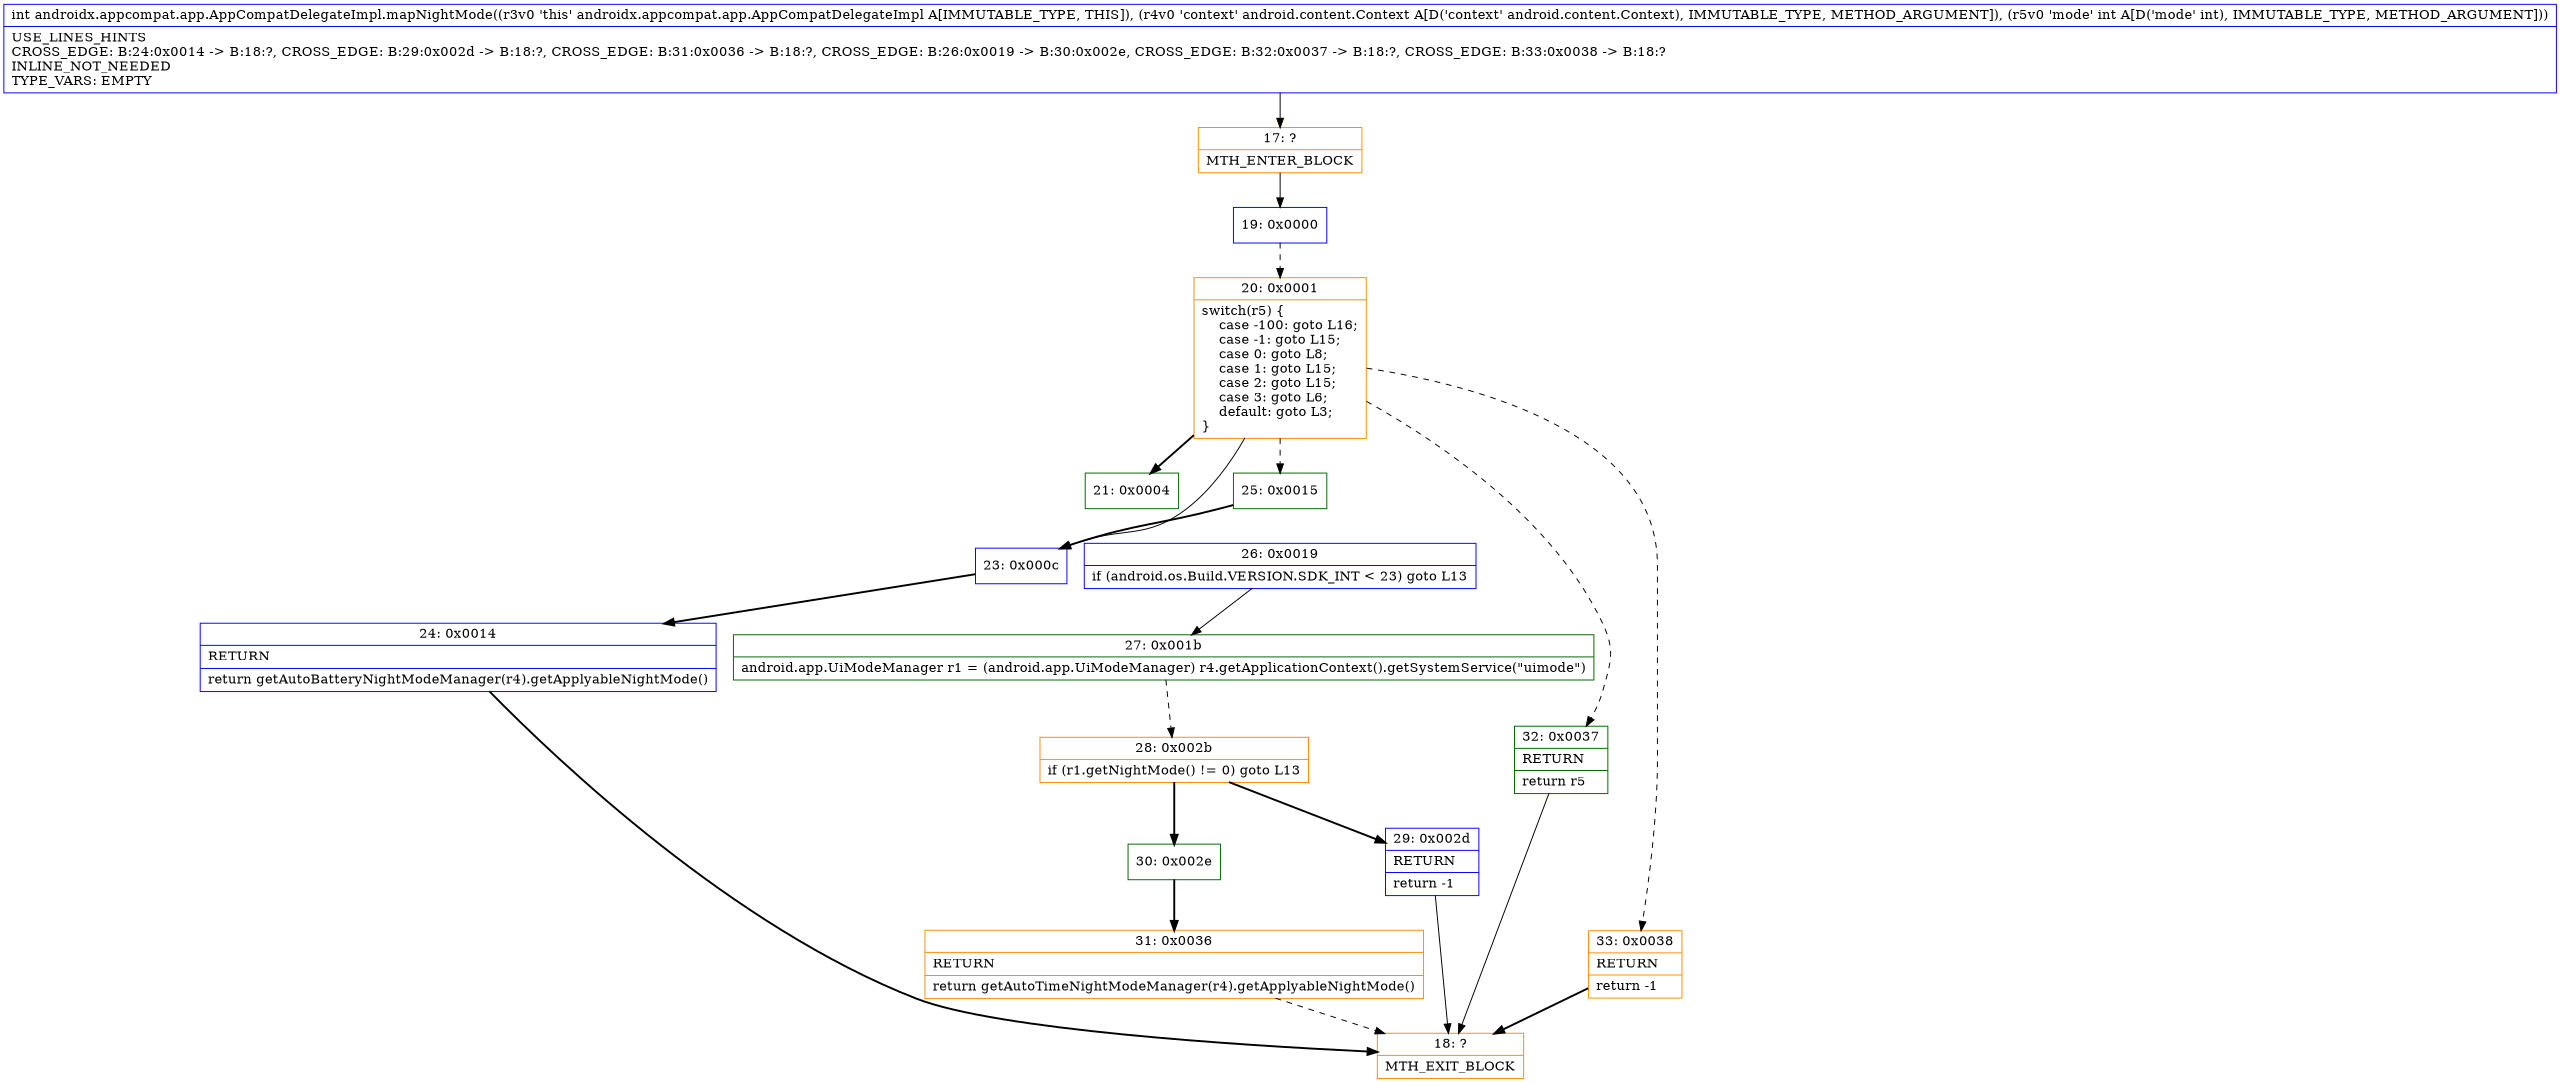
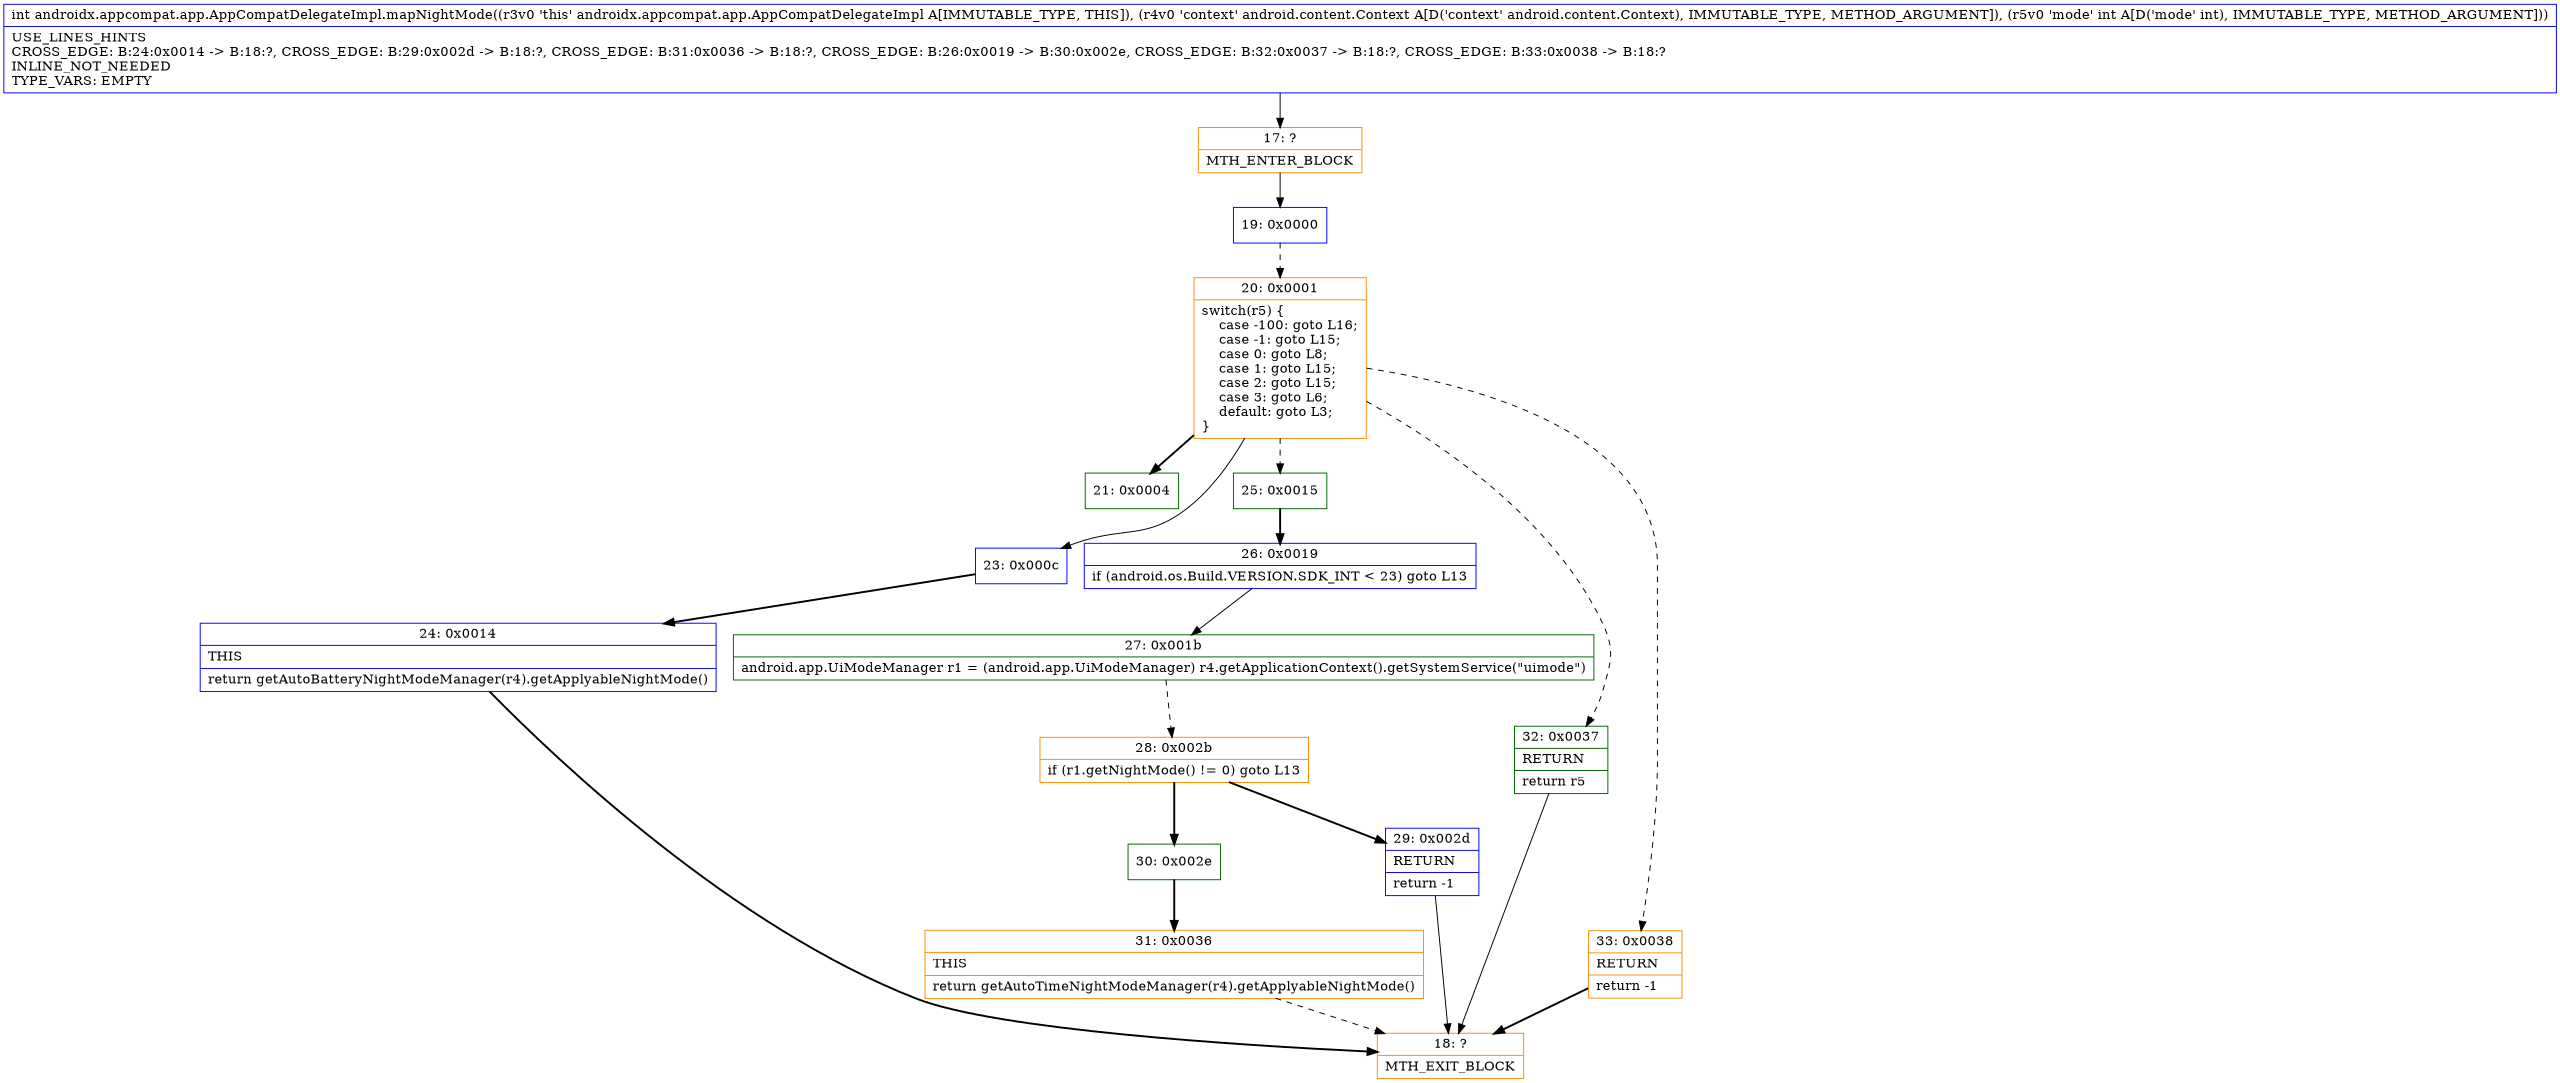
(1188, 516) -> (1280, 521)
(239, 656) -> (226, 656)
(964, 963) -> (950, 963)
